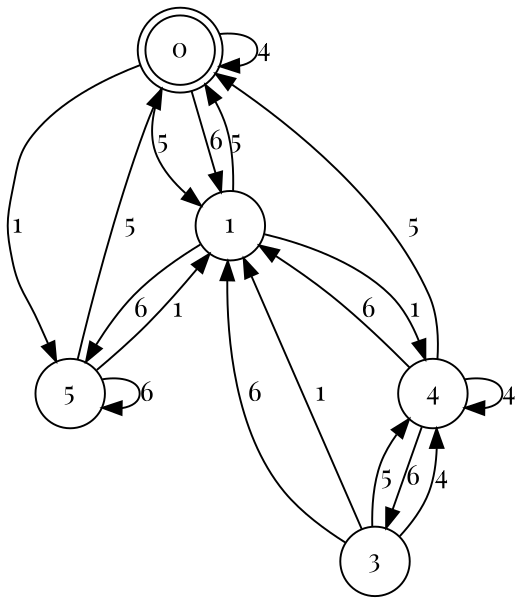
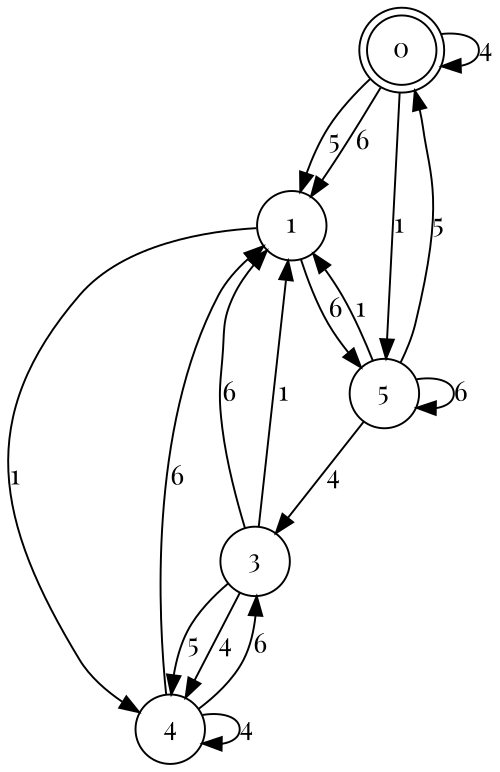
(230, 145) -> none
(367, 201) -> none
none -> (326, 470)
